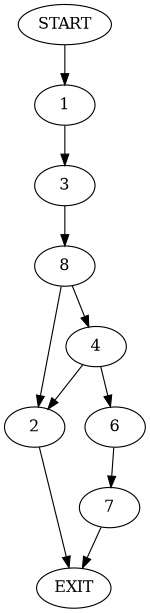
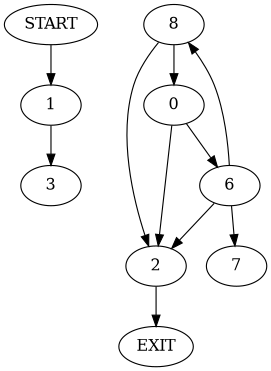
(65, 220) -> (221, 106)
none -> (197, 222)
(96, 347) -> (174, 105)
(94, 543) -> none
